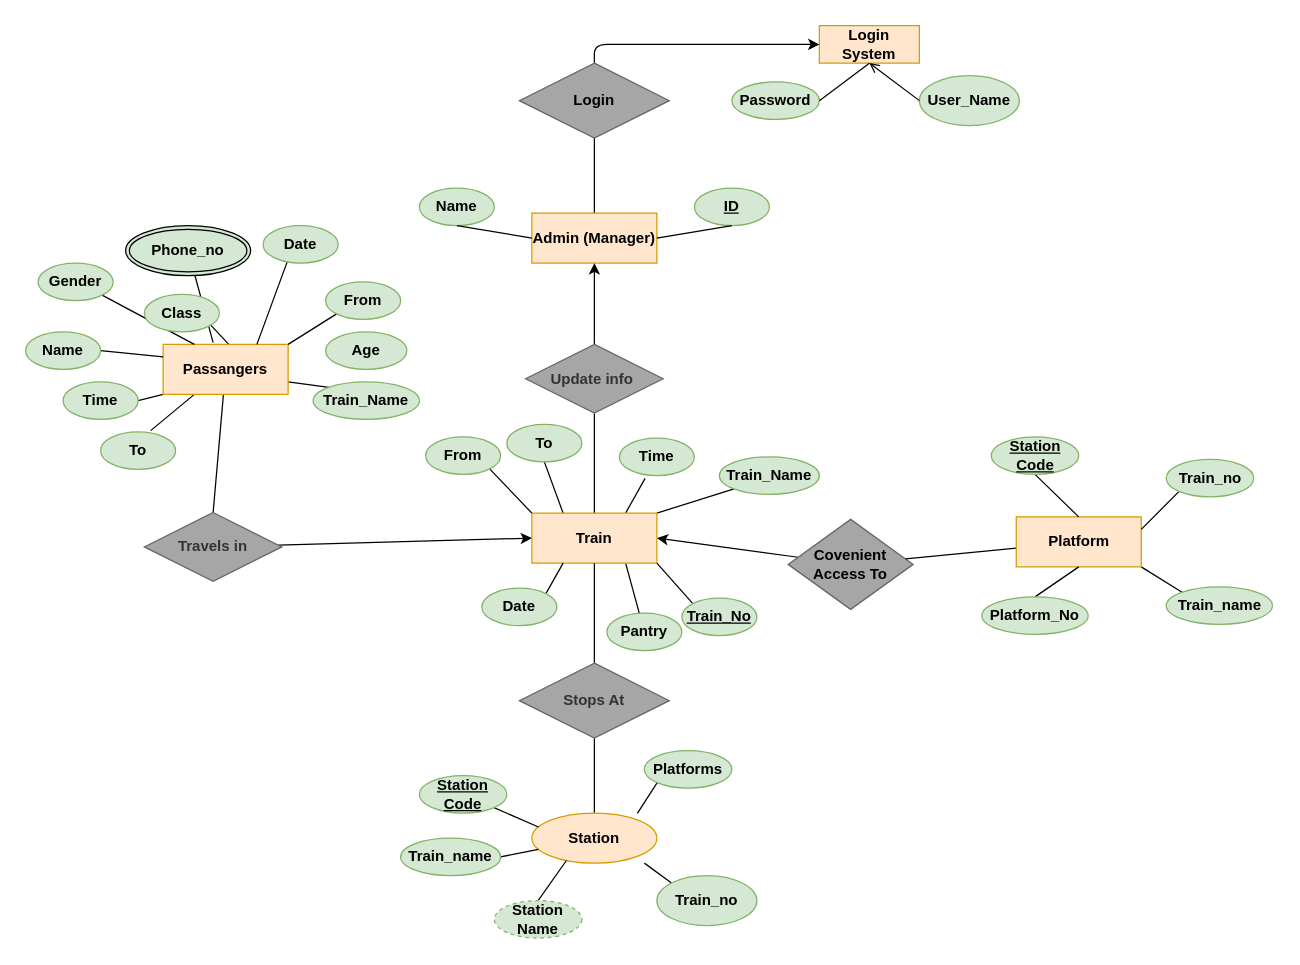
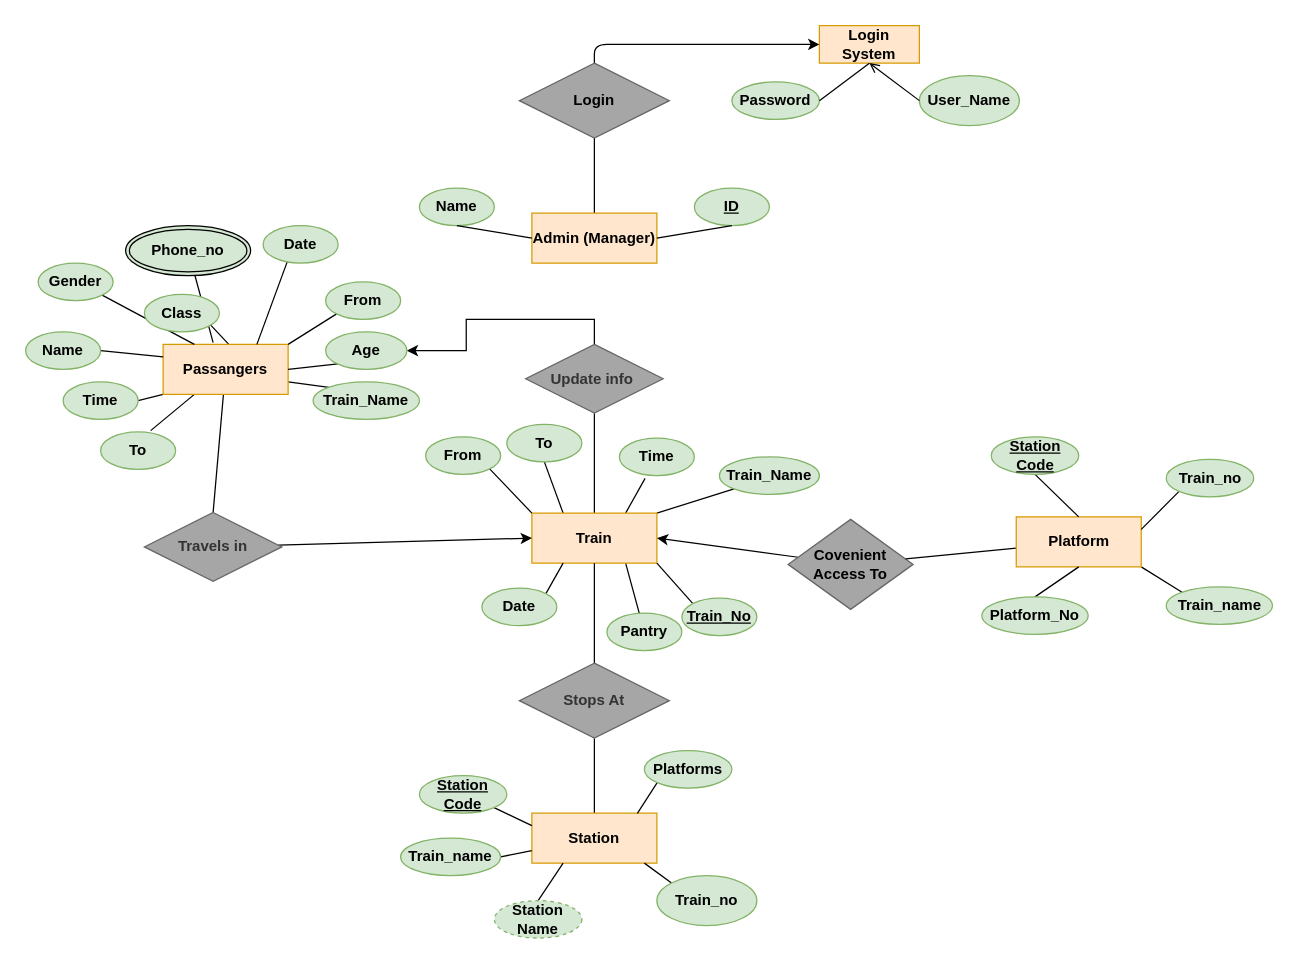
(594, 296) -> (490, 319)
none -> (313, 367)
(594, 838) -> (594, 838)
